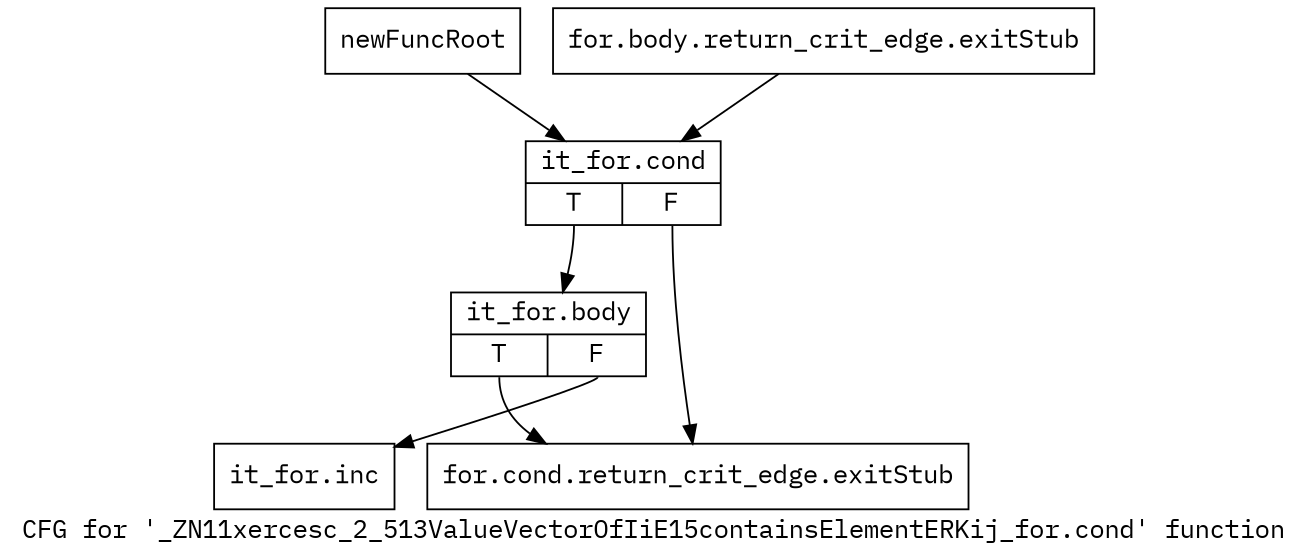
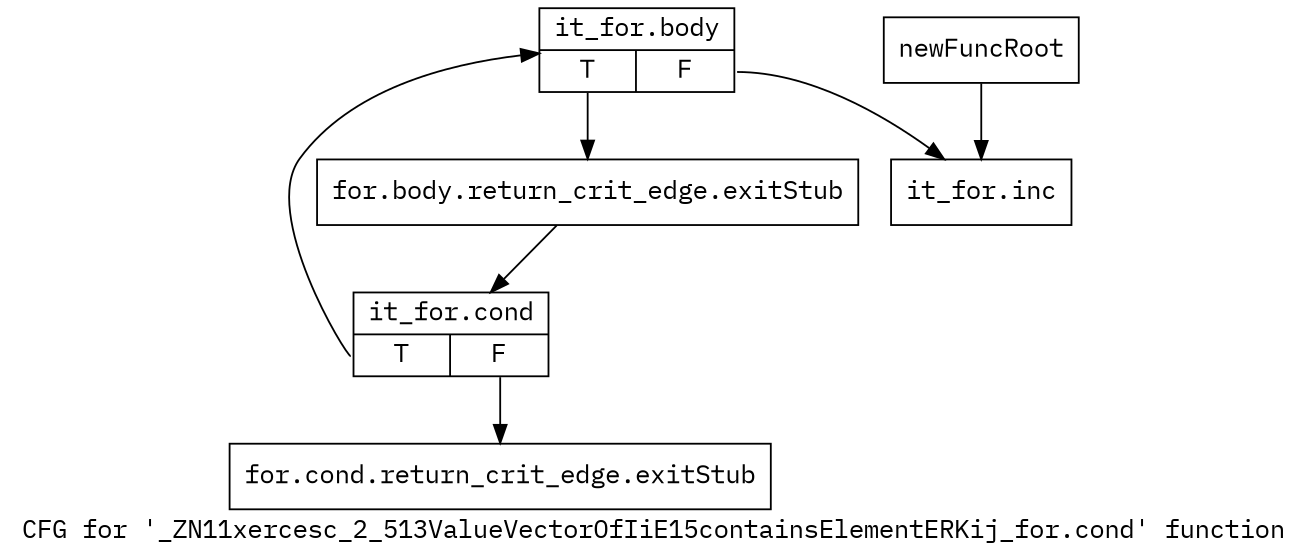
(508, 102) -> (981, 112)
(503, 400) -> (588, 117)
